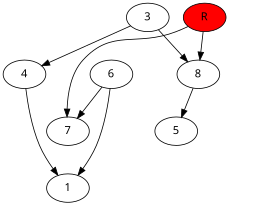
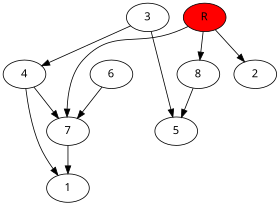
(170, 43) -> (161, 70)
none -> (255, 74)
none -> (44, 100)
(102, 130) -> (68, 156)
